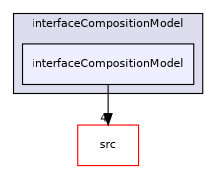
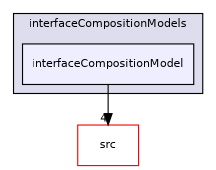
(108, 24) -> (108, 24)
